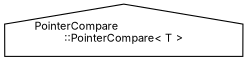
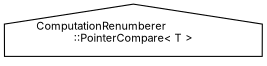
(124, 33) -> (133, 33)
